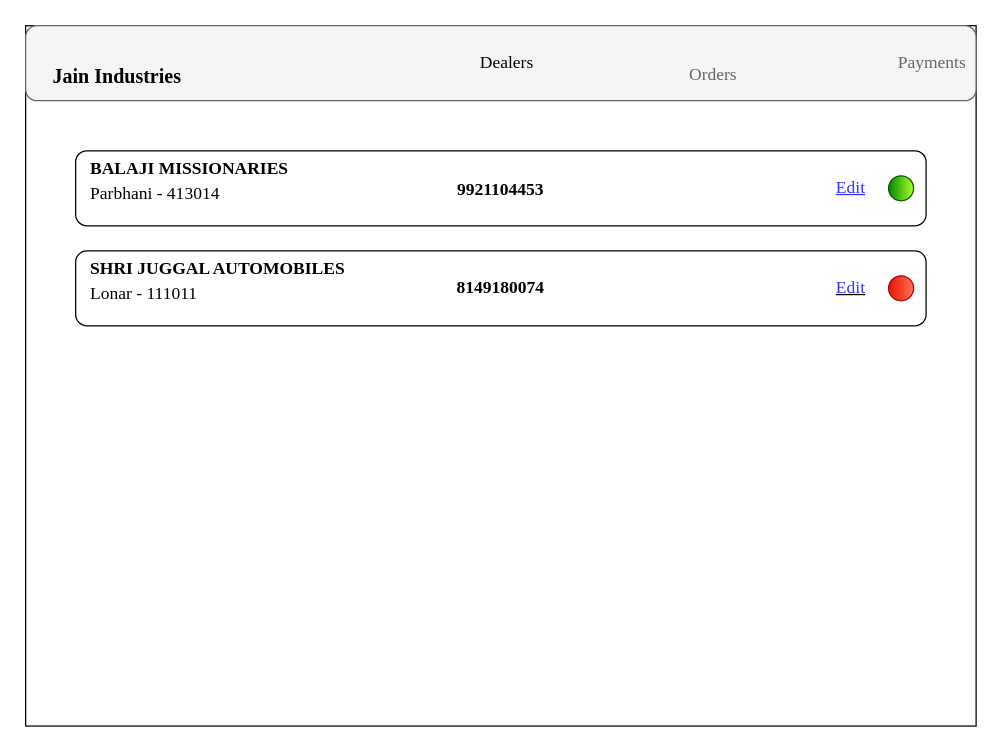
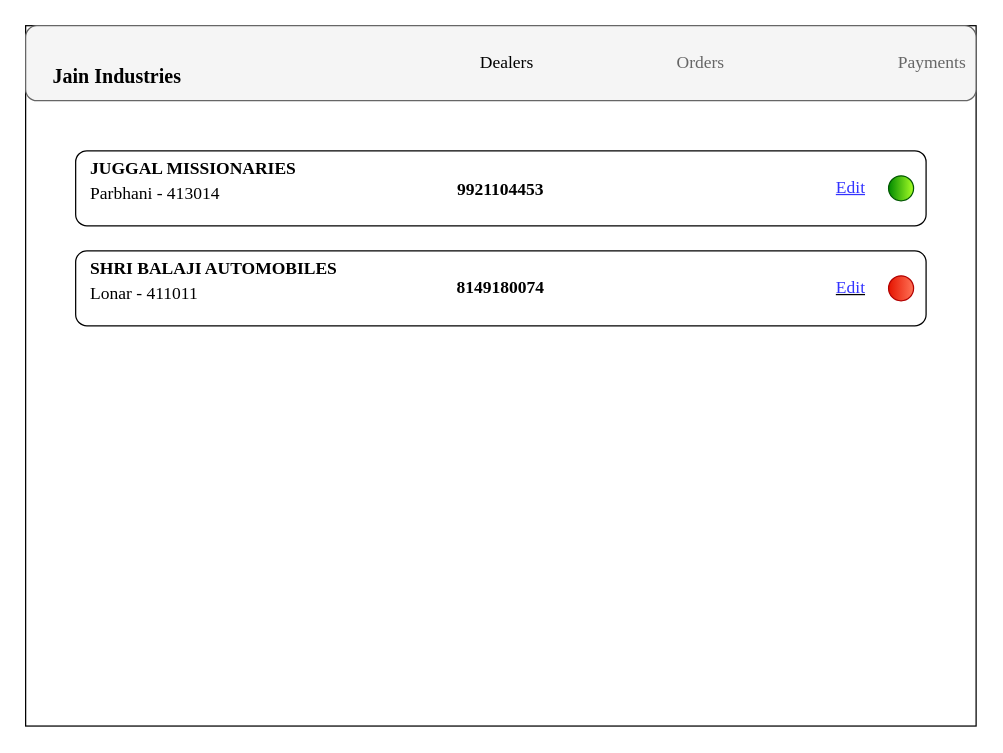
(713, 76) -> (701, 63)
(181, 169) -> (181, 169)
(199, 269) -> (199, 269)
(155, 294) -> (155, 294)
